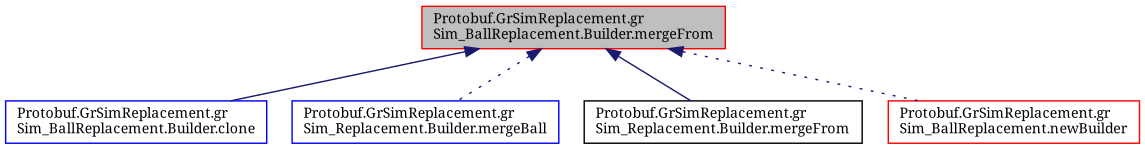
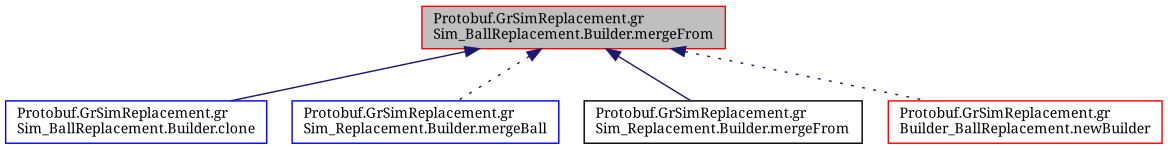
(1014, 122) -> (1025, 122)
